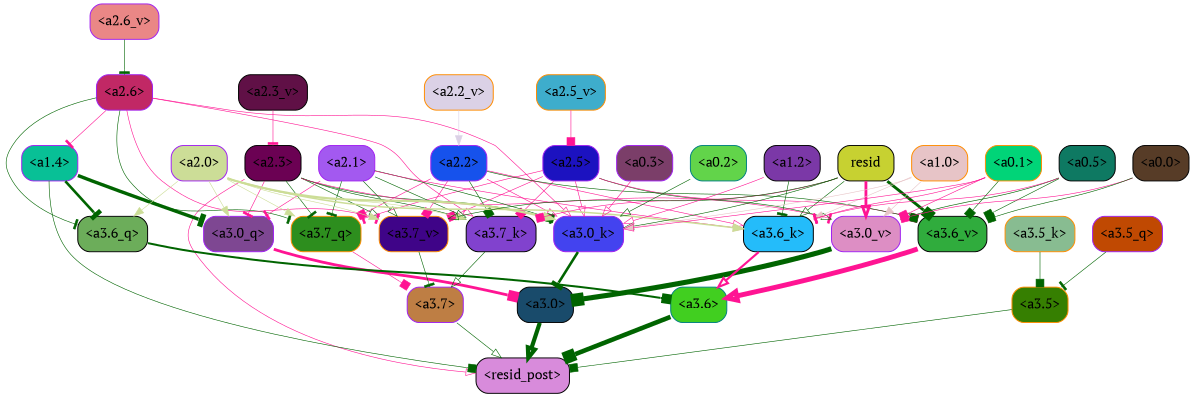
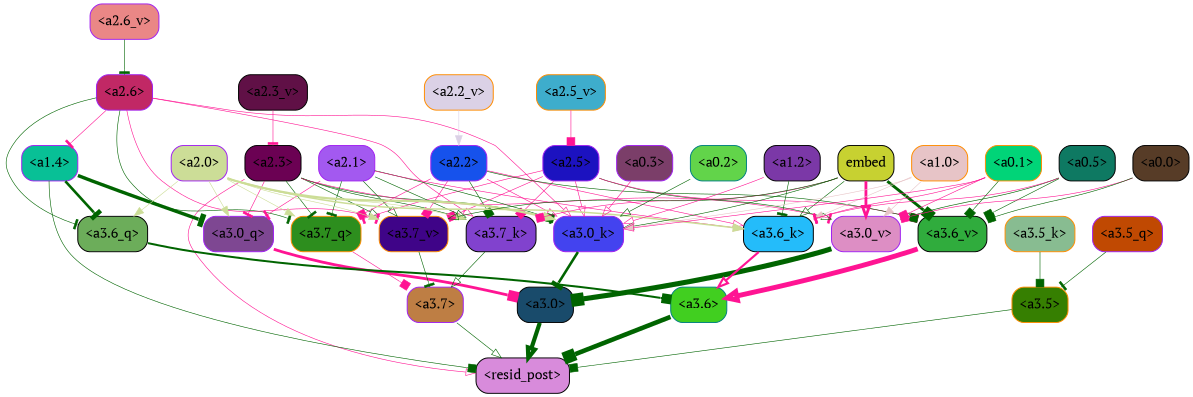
(866, 163) -> (866, 163)
